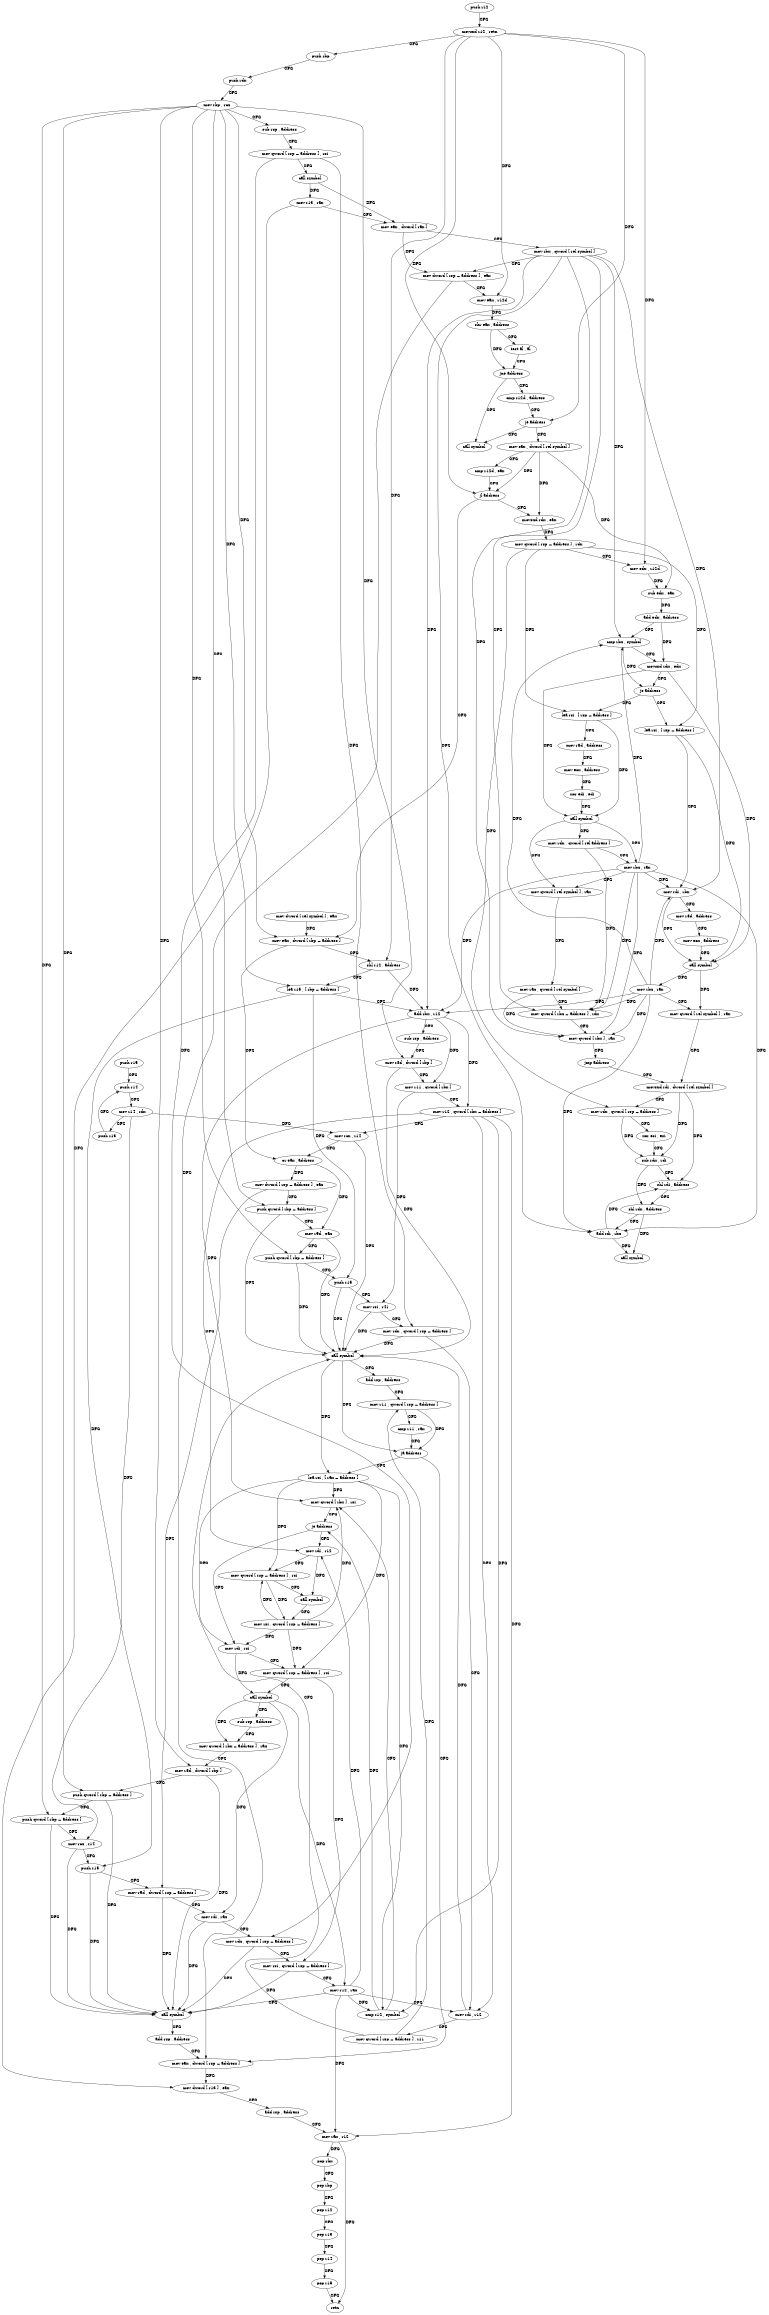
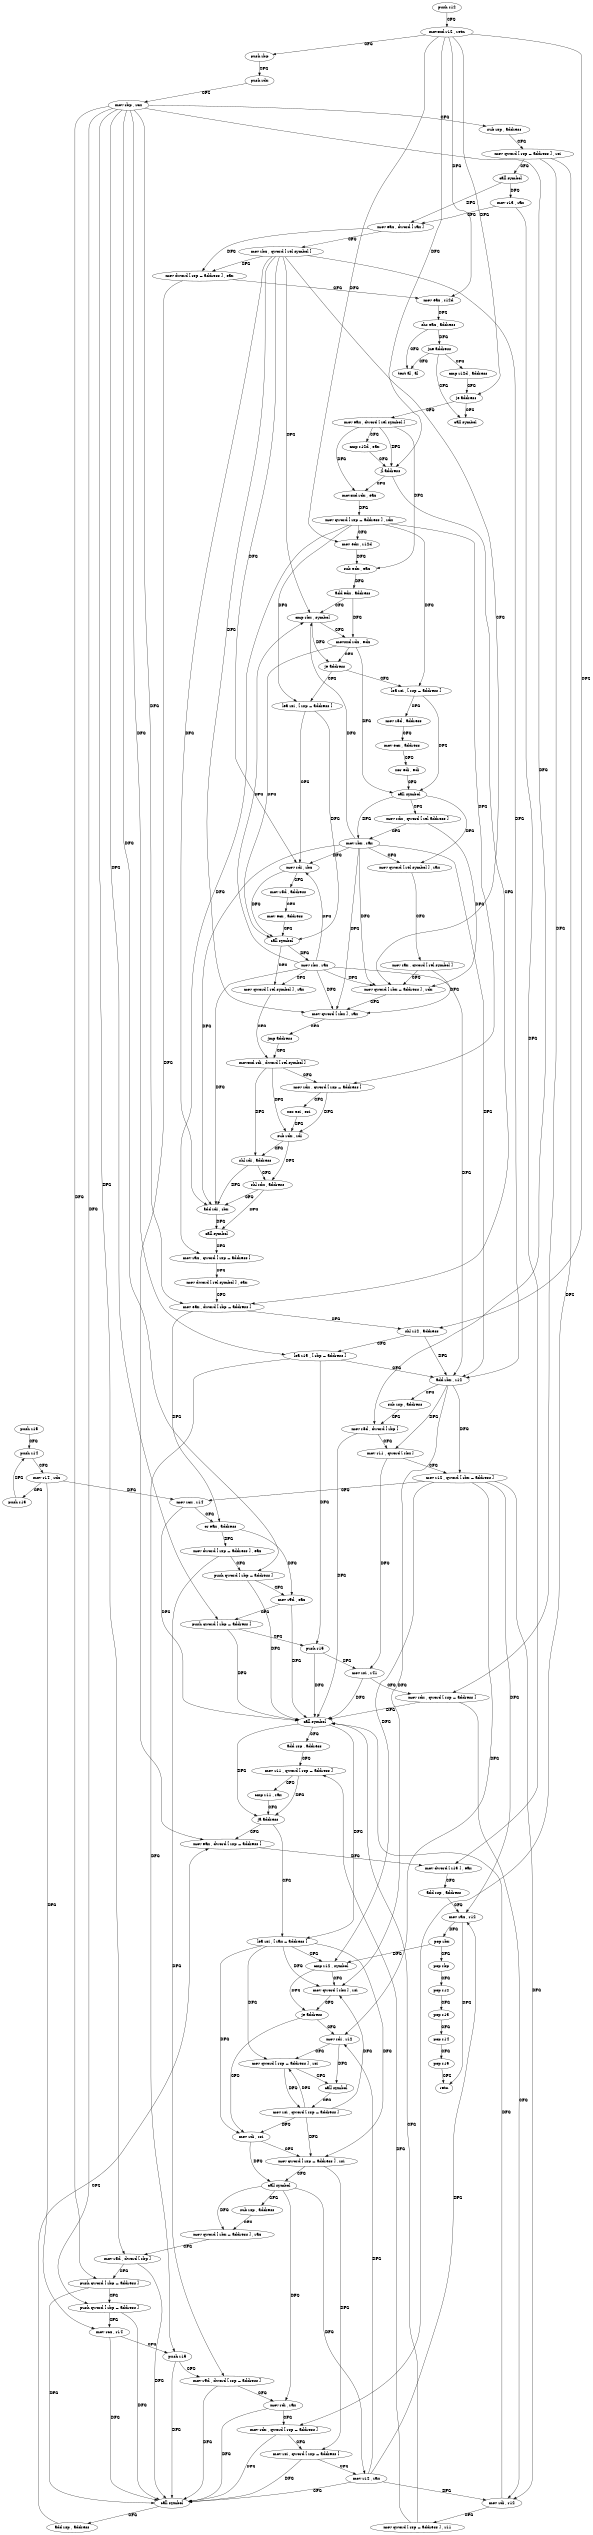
(517, 360) -> (420, 359)
(619, 1199) -> (230, 1181)
none -> (217, 1258)
(357, 2004) -> (390, 1953)
